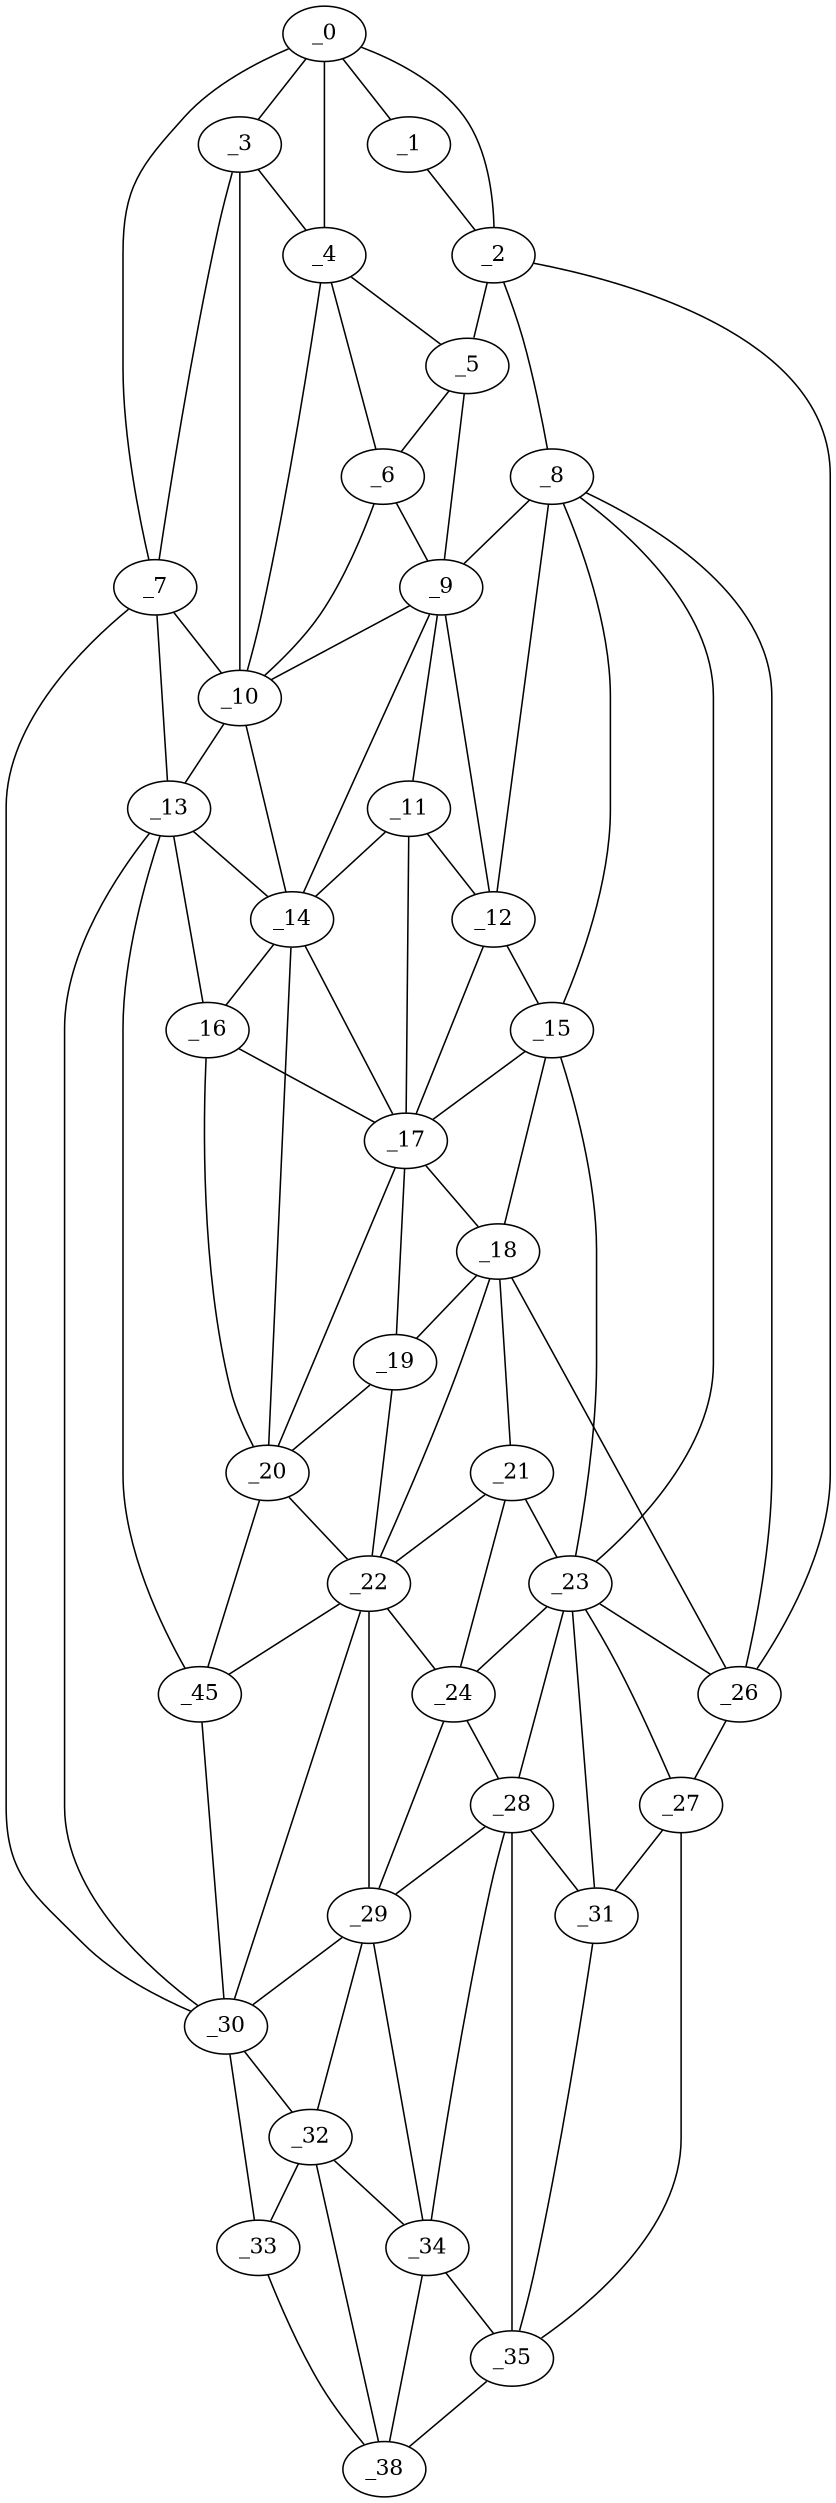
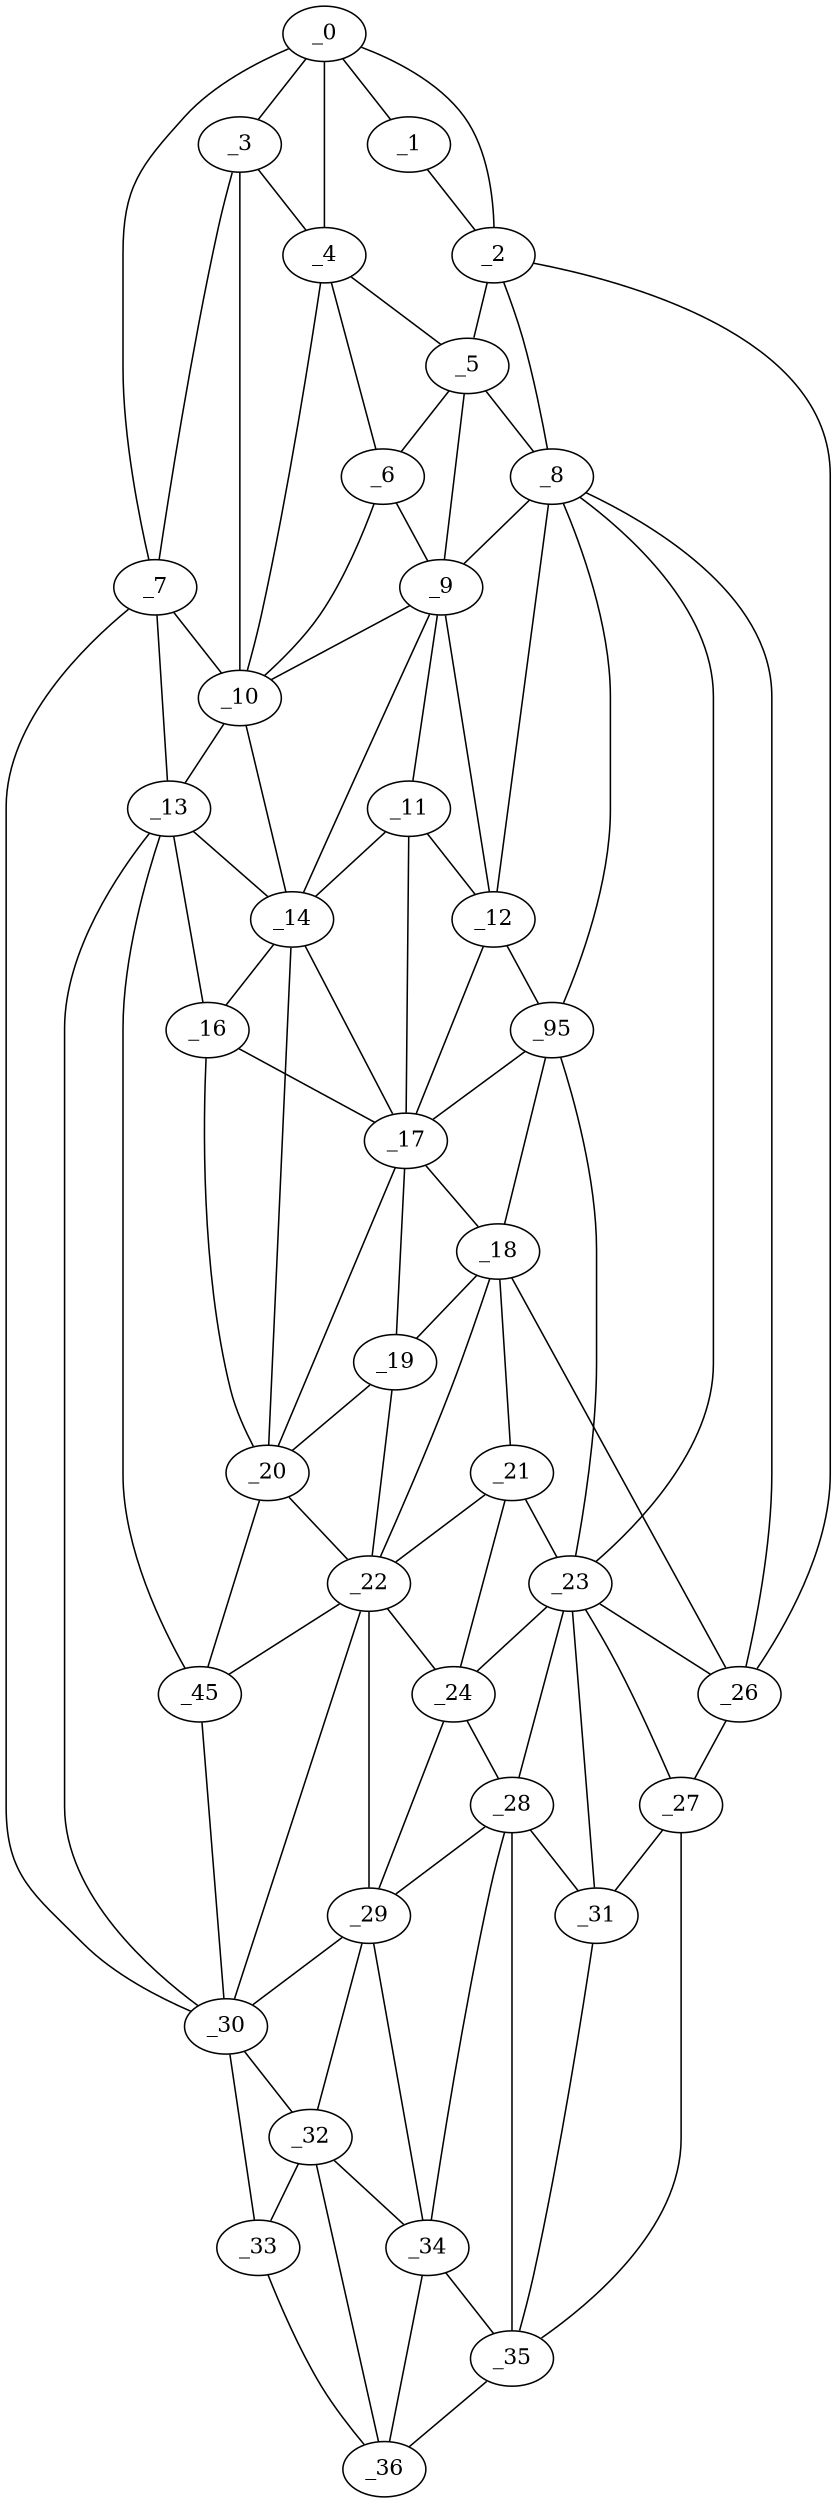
none -> (510, 421)
(552, 1030) -> (552, 1030)
(384, 2469) -> (384, 2469)
